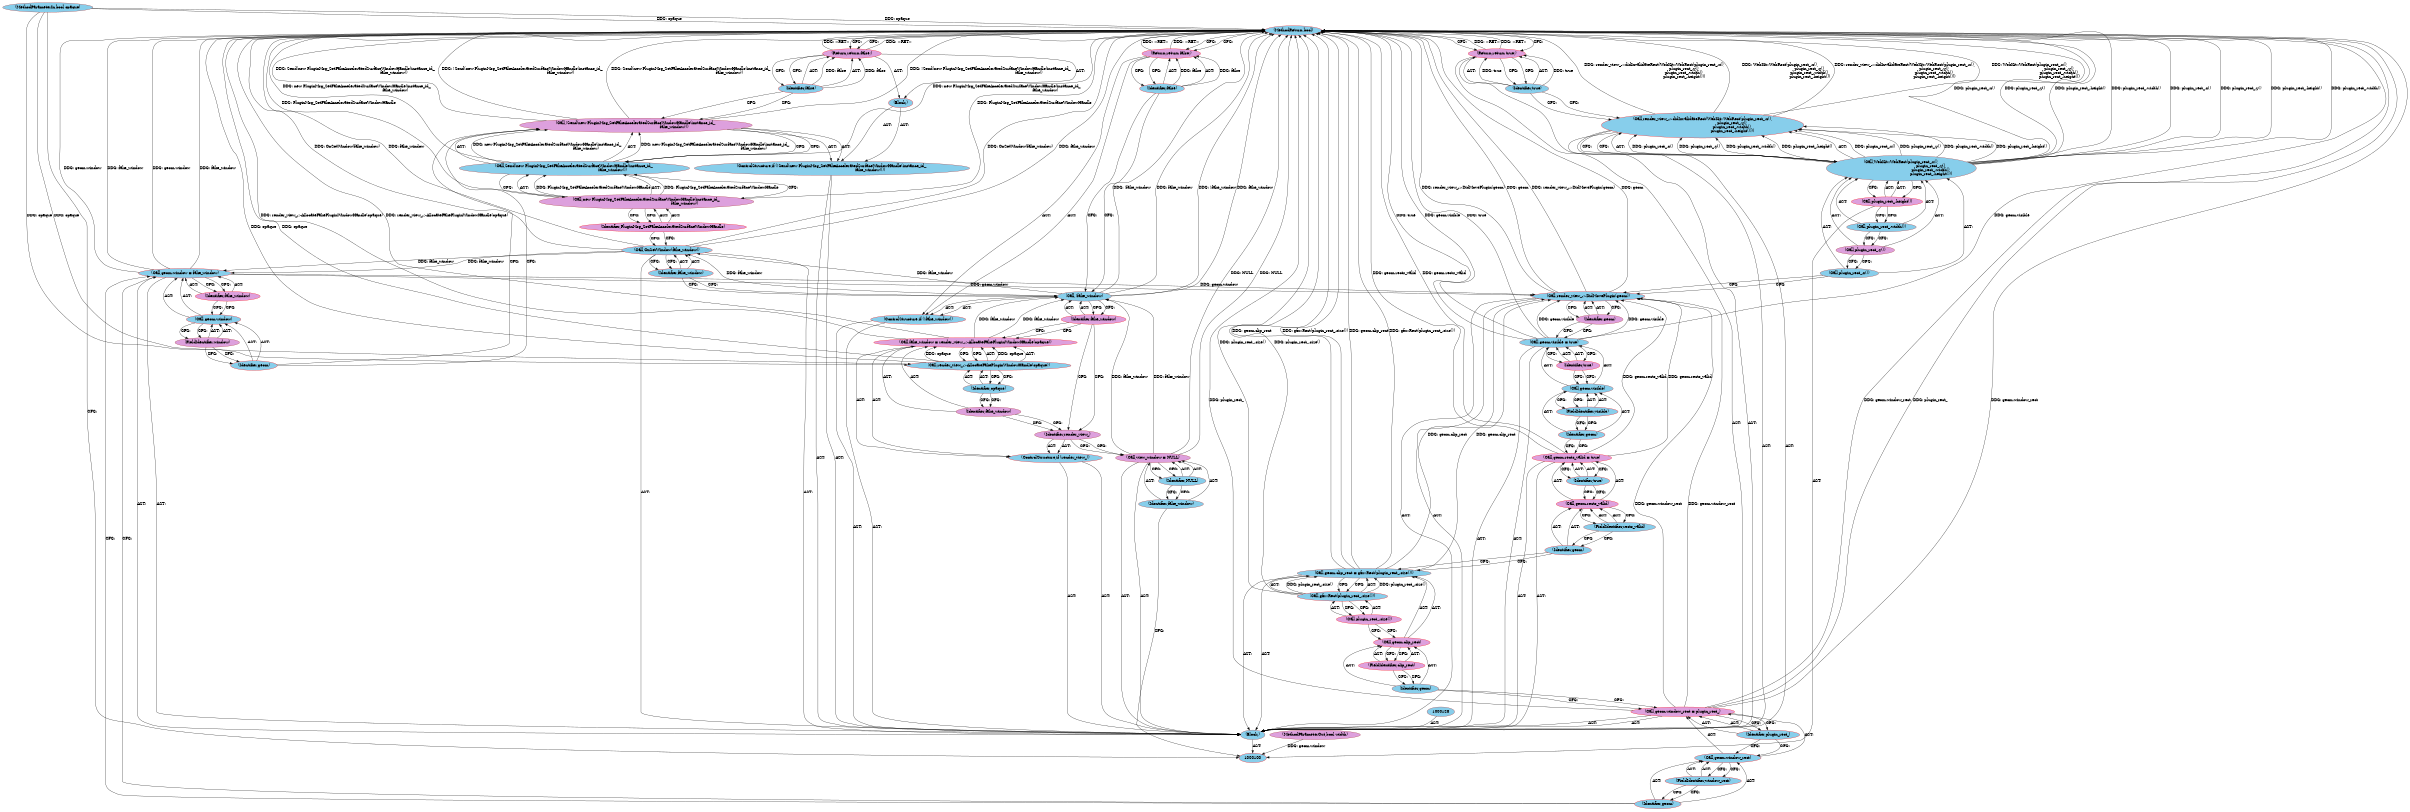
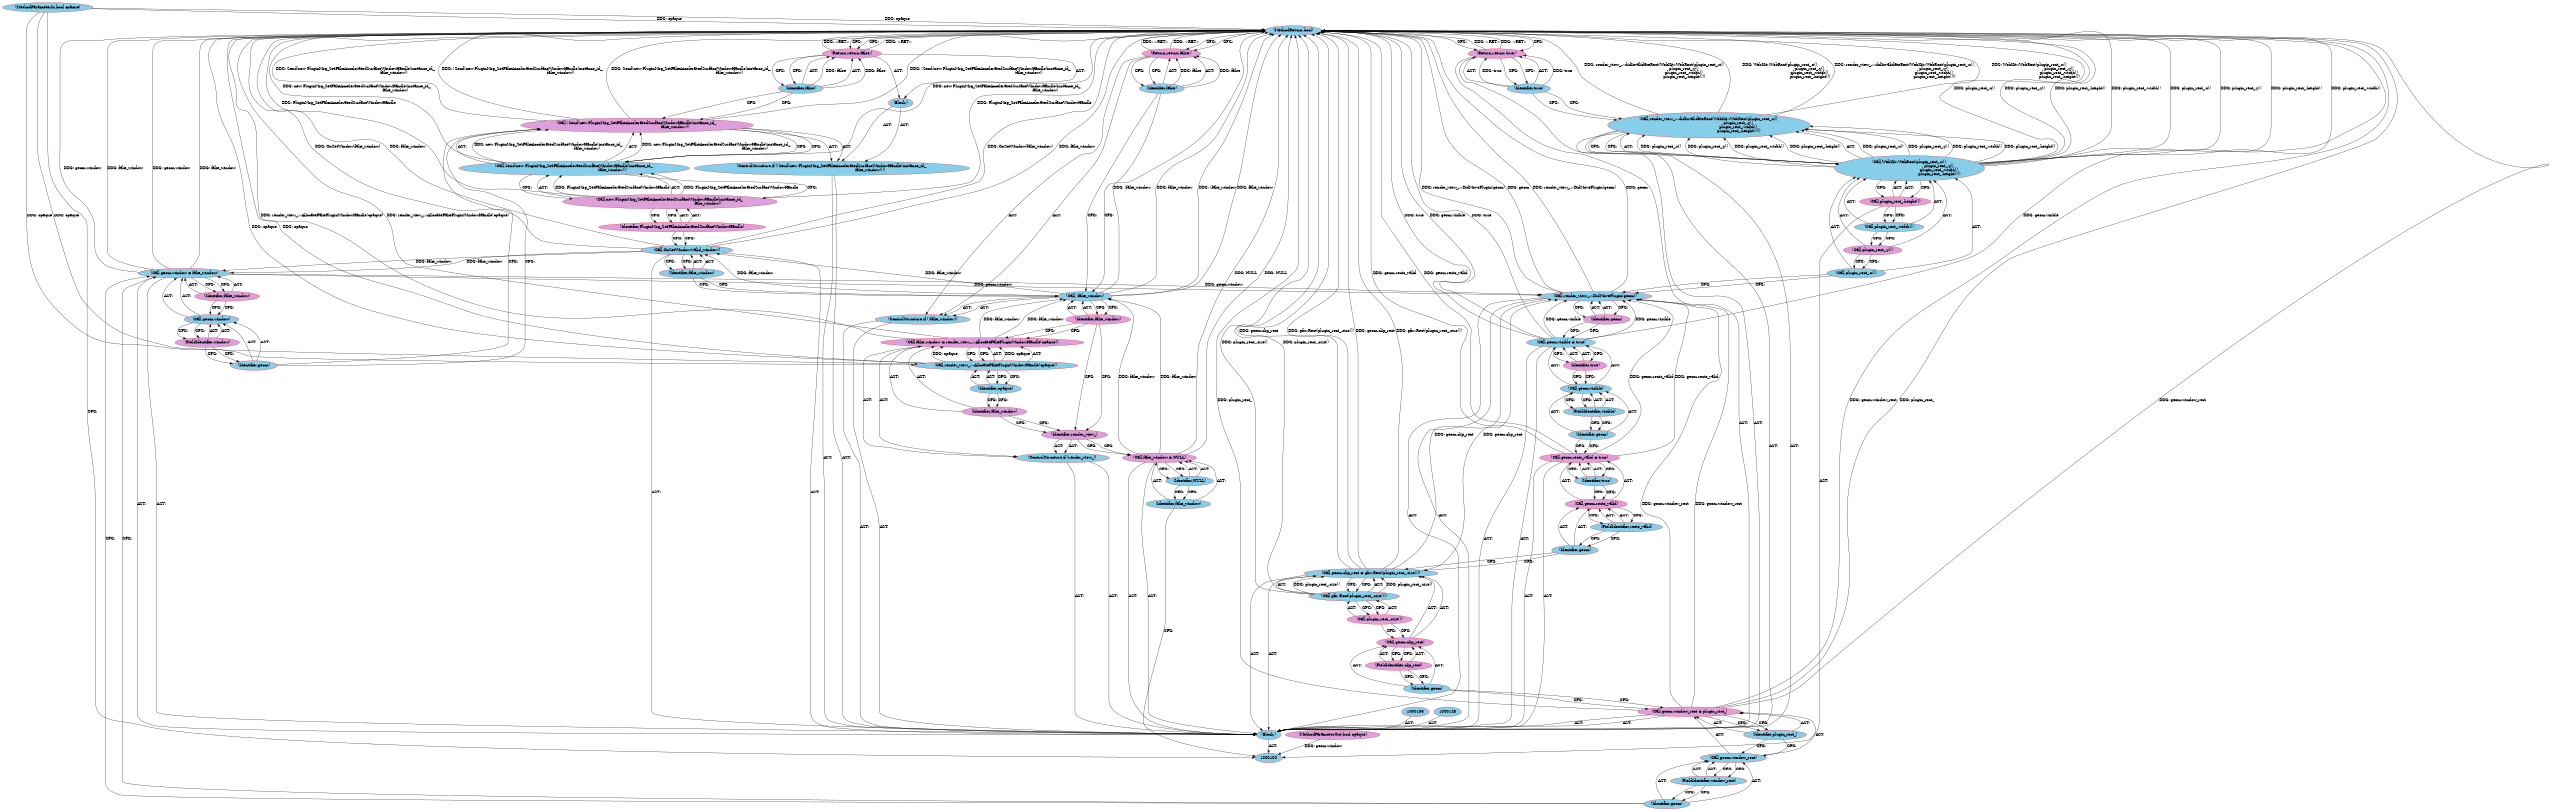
(667, 250) -> (687, 250)
(1153, 458) -> (1160, 458)
none -> (1415, 712)
(1315, 735) -> (1333, 735)
